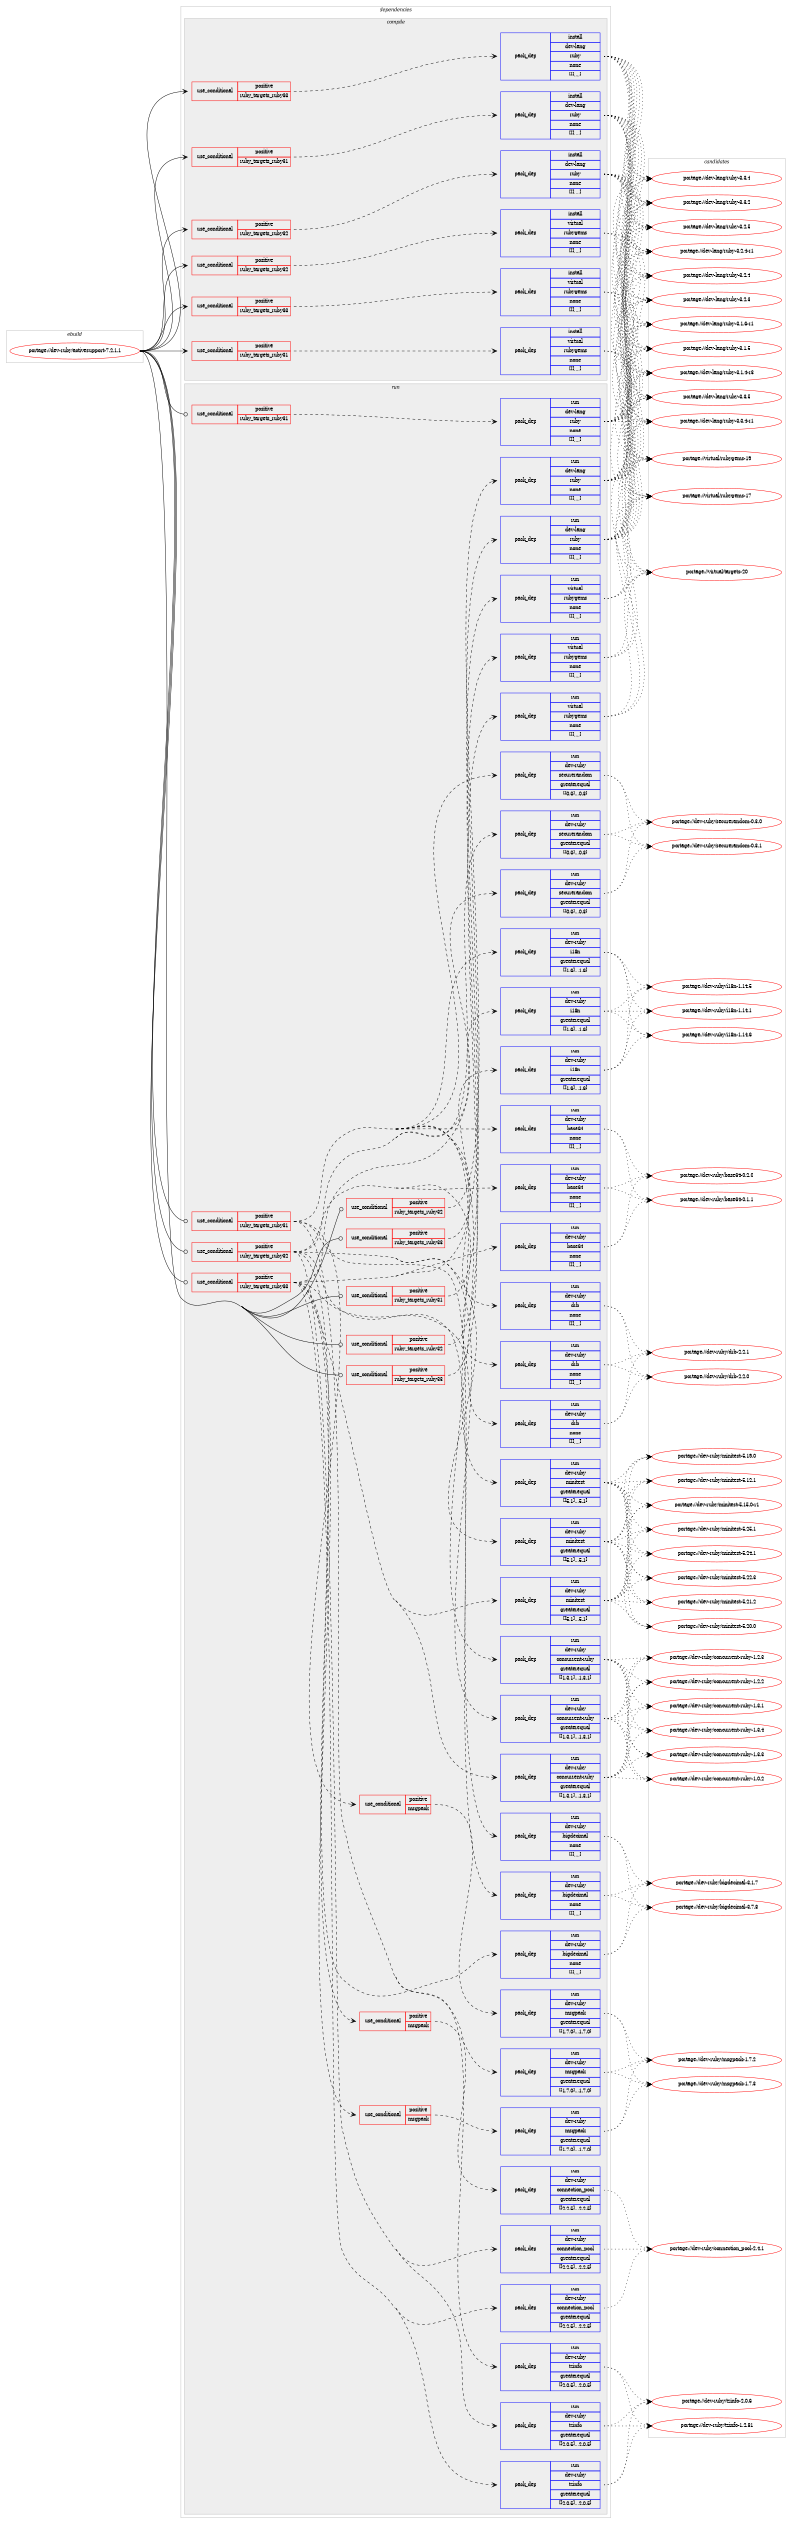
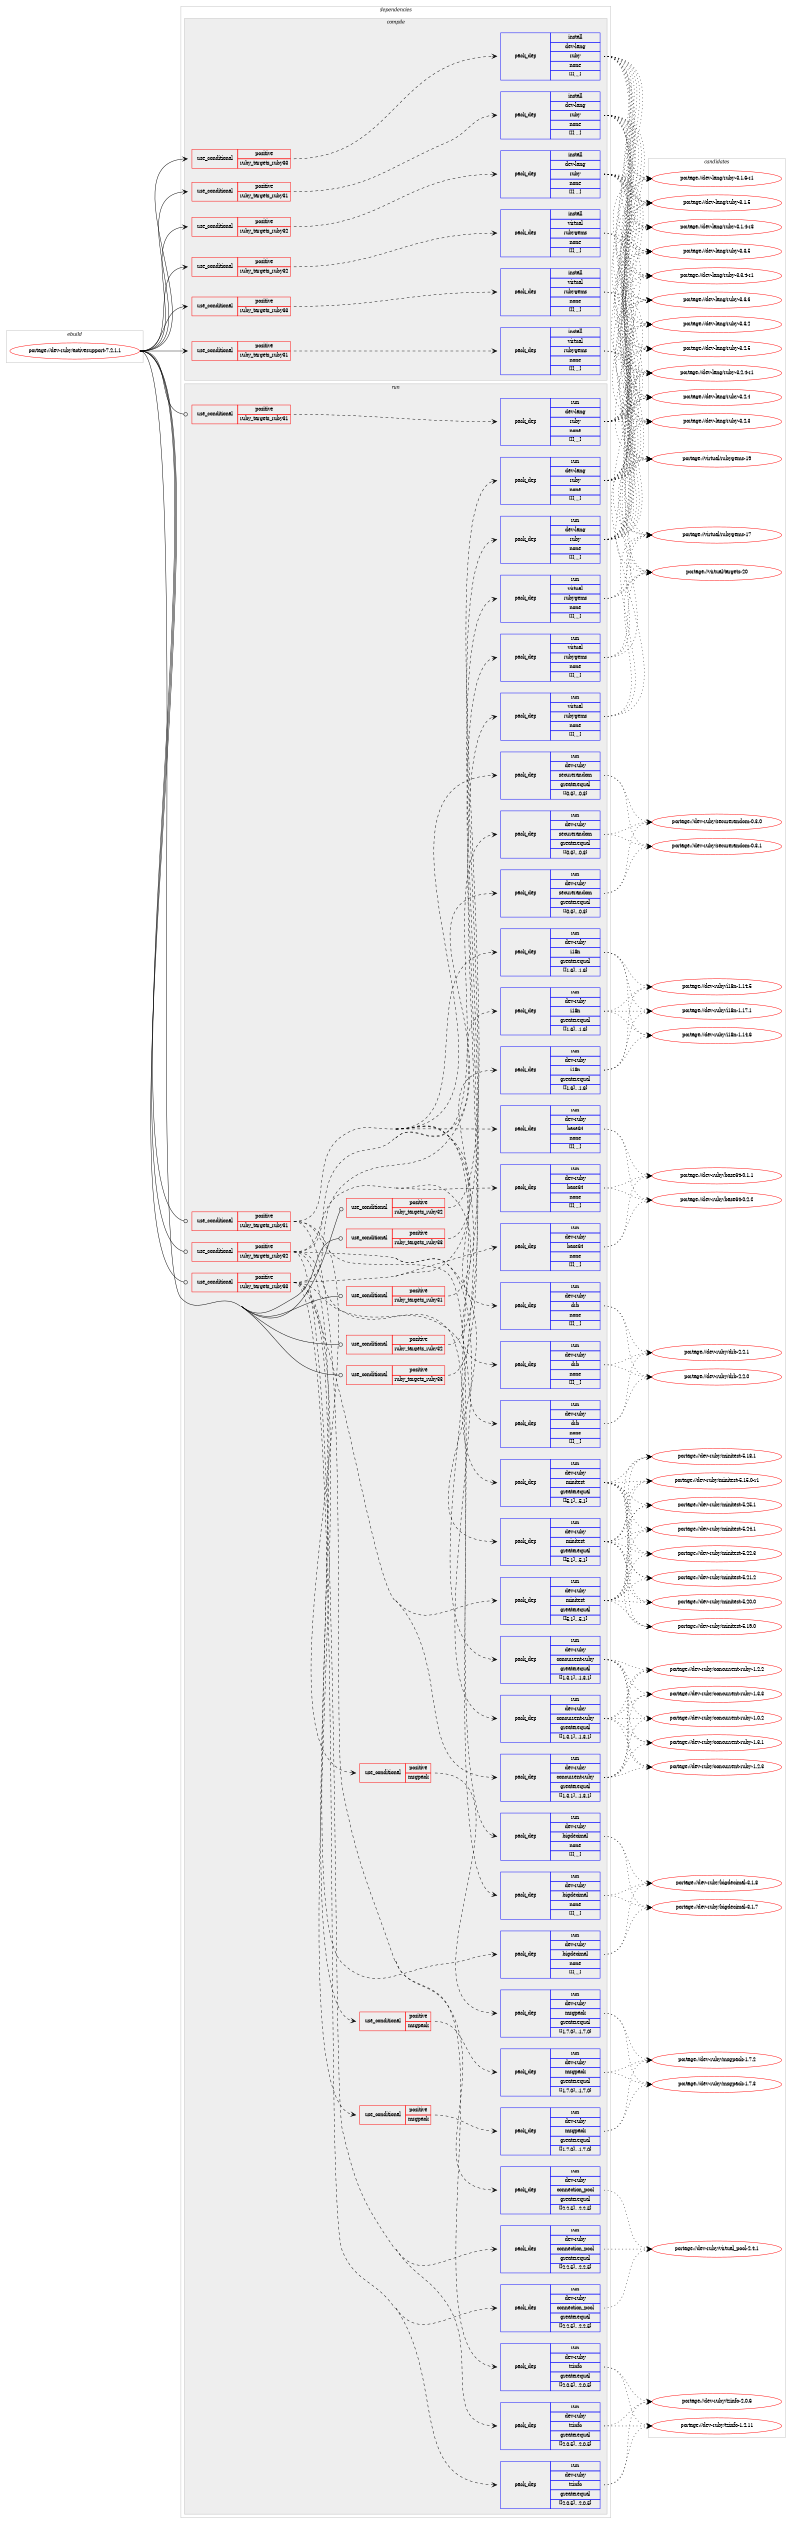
(717, 179) -> (717, 300)
(717, 1011) -> (717, 1011)
(717, 1481) -> (717, 1457)
(717, 1731) -> none
(717, 1908) -> (717, 1883)
(717, 2249) -> (717, 2249)
(717, 2426) -> (717, 2426)
